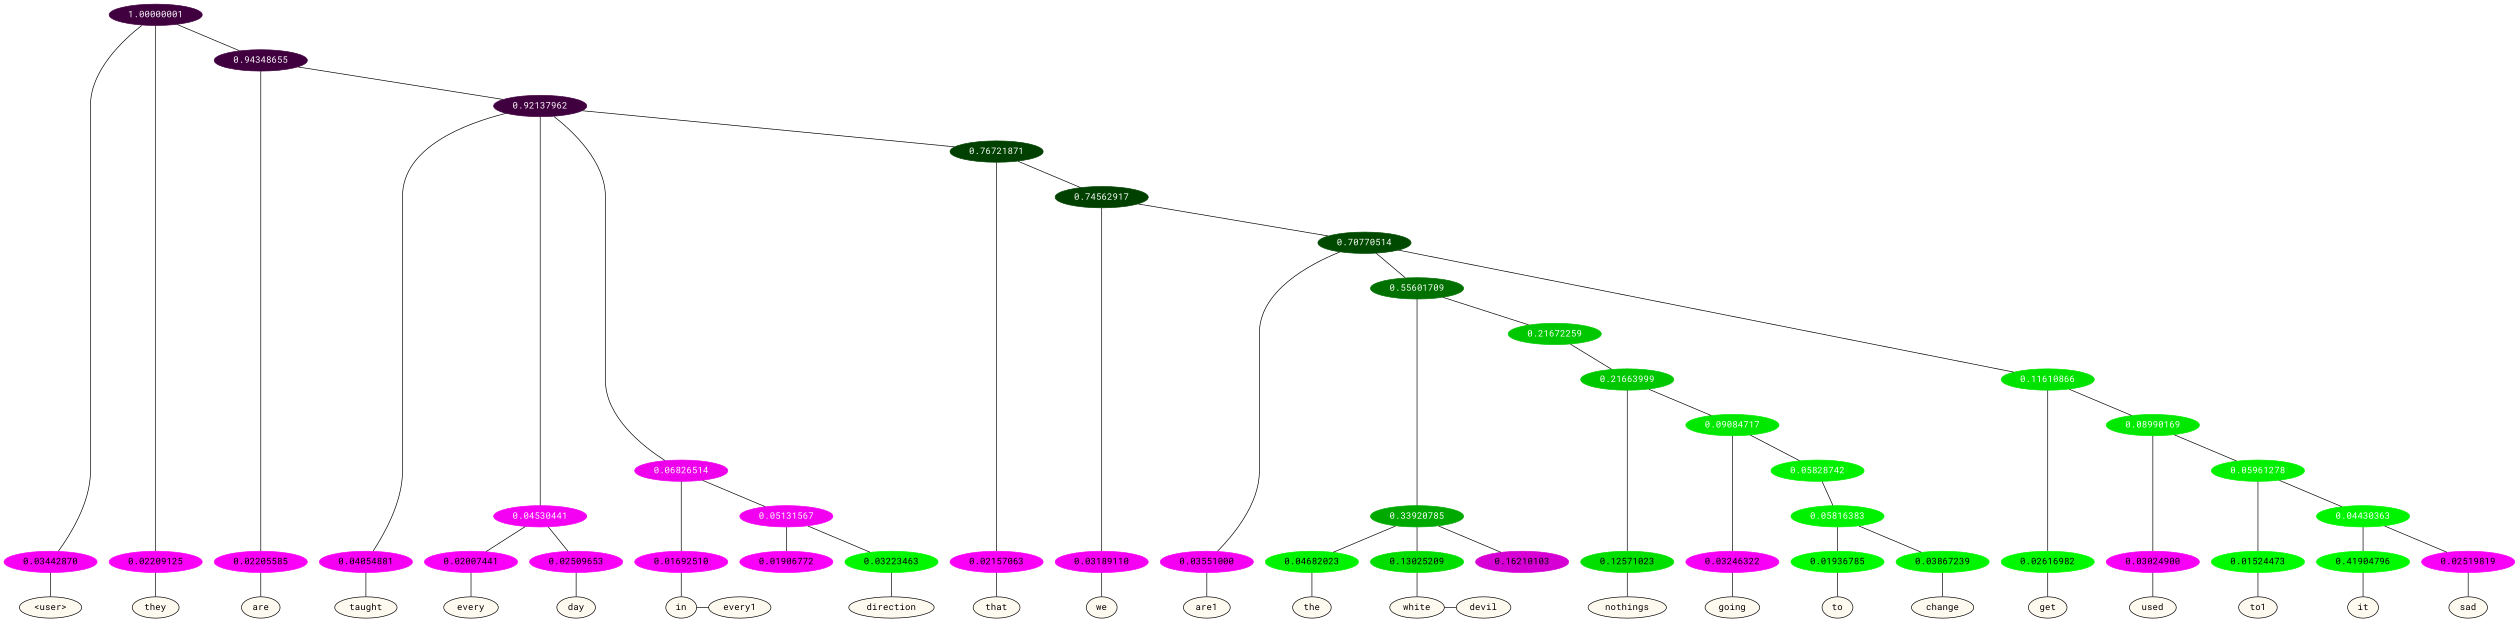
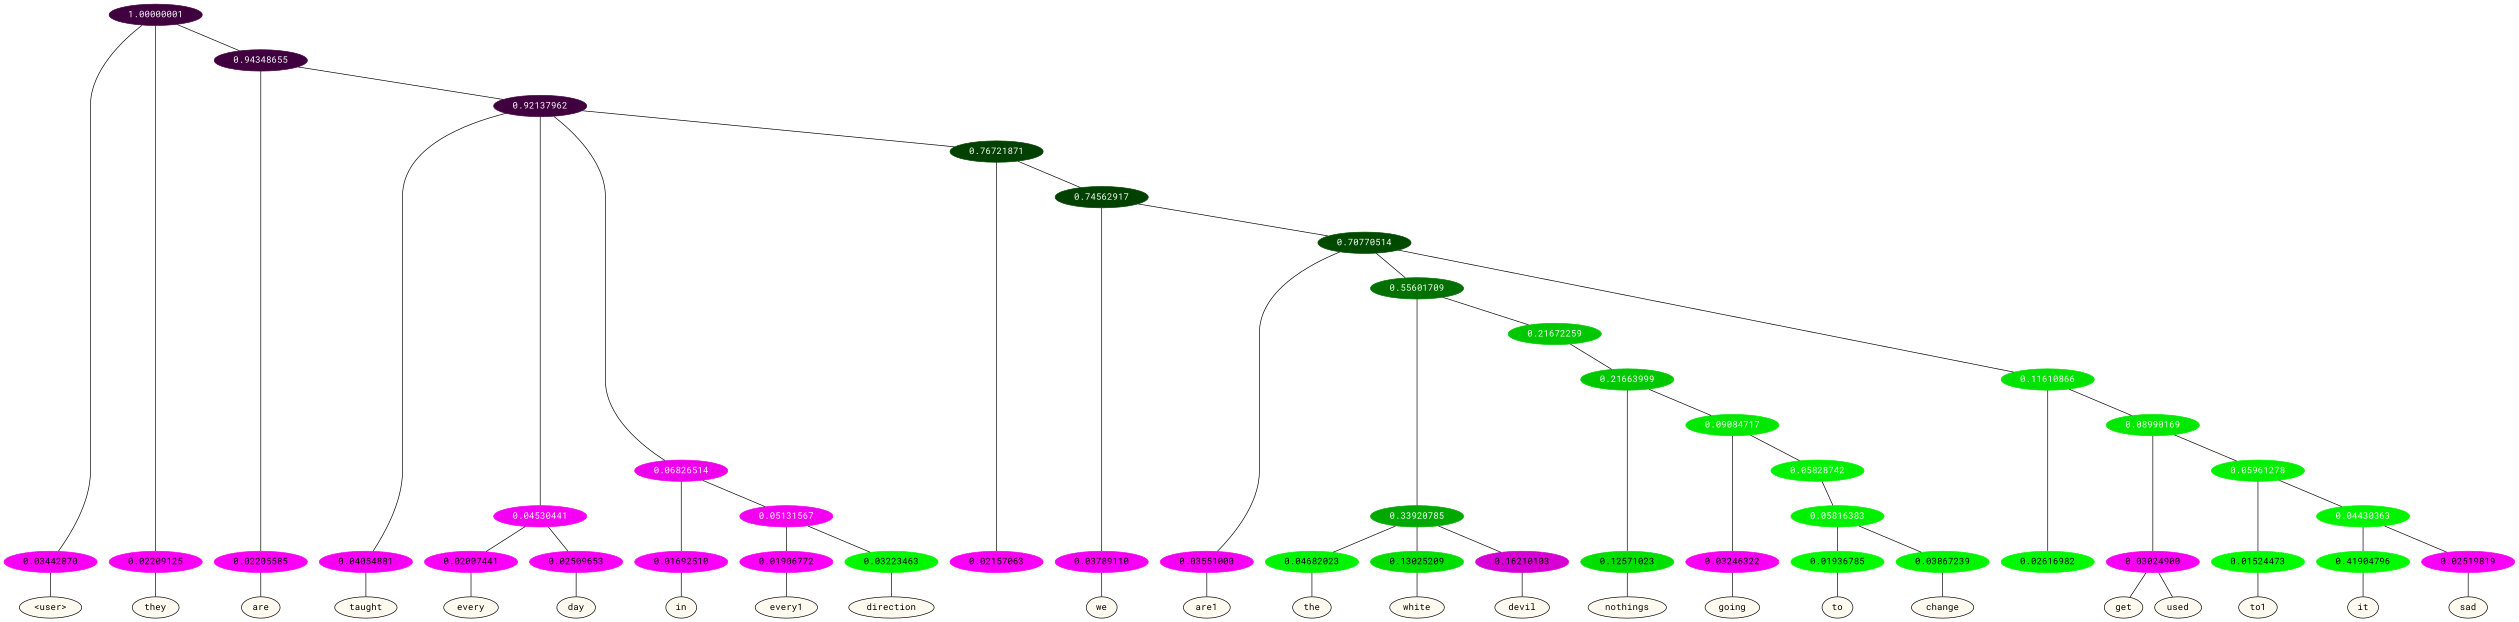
(1102, 562) -> (1102, 562)
(2048, 585) -> (2138, 585)
(703, 607) -> (786, 585)
(997, 607) -> none
(1450, 607) -> (1522, 585)
